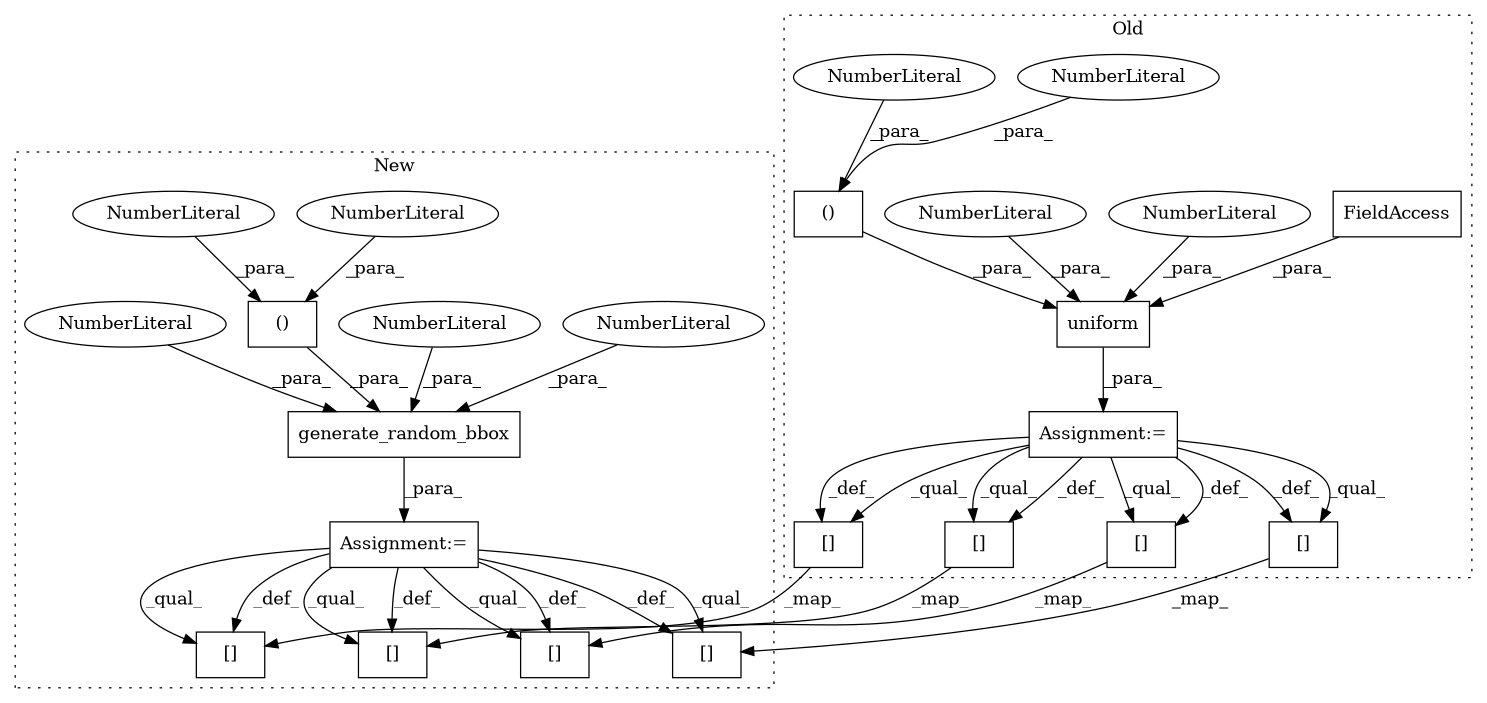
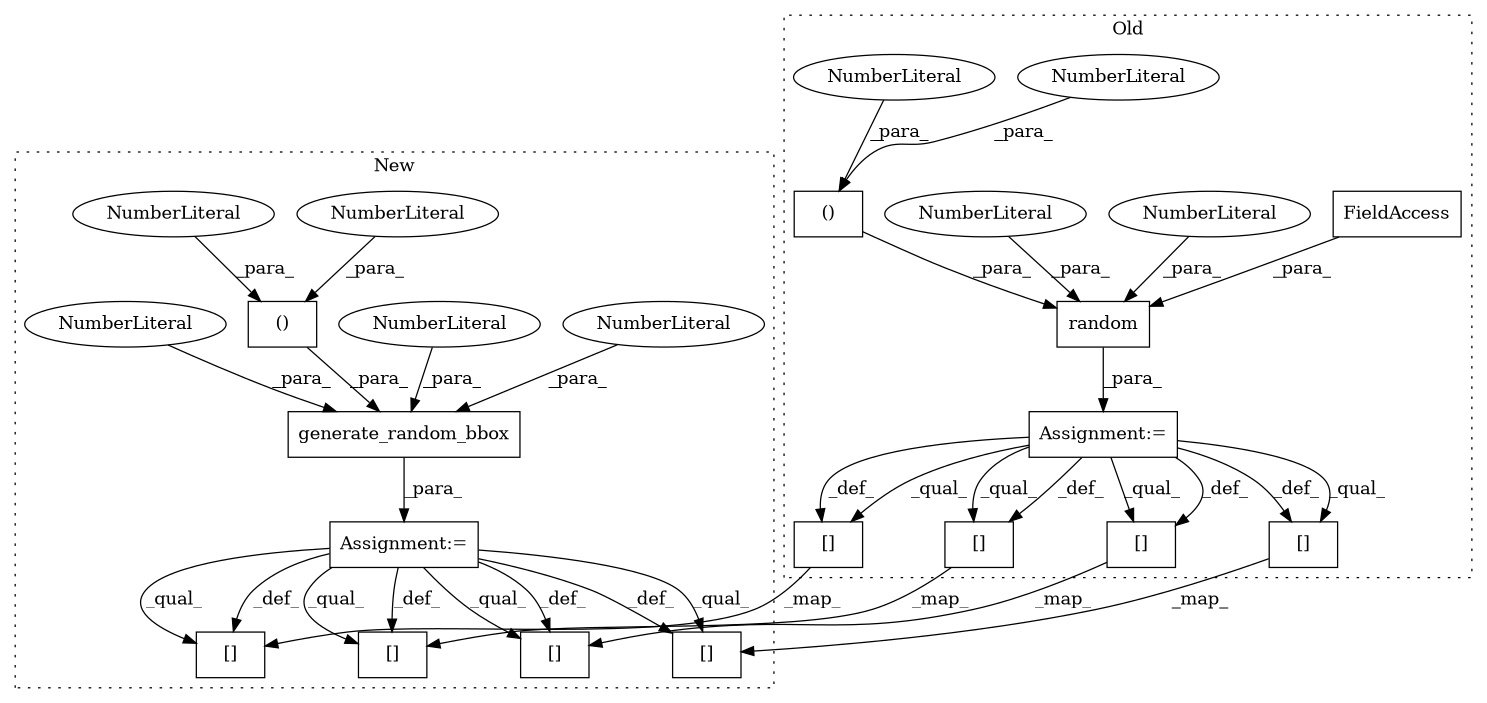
(1103, 324) -> (1103, 324)
